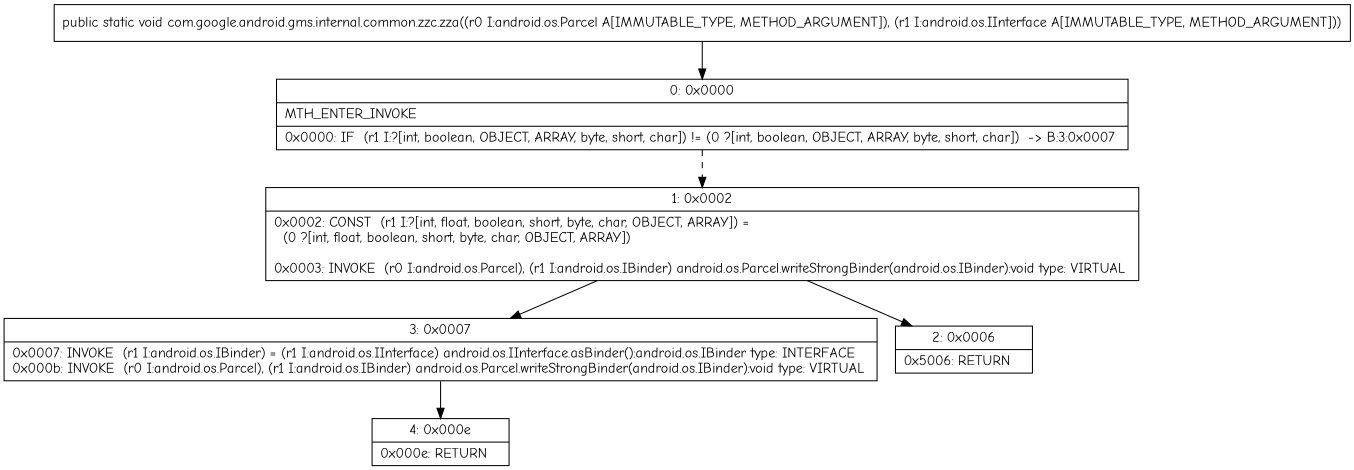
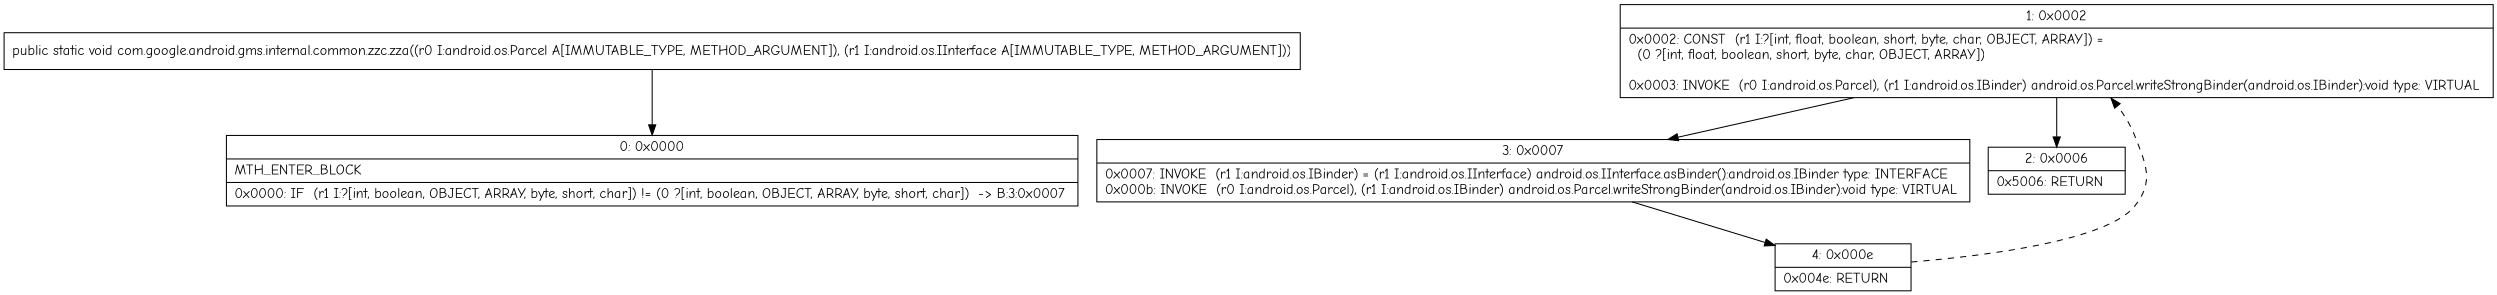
(351, 114) -> (298, 170)
(702, 163) -> (2080, 235)
(441, 453) -> (1843, 279)
